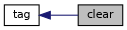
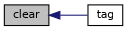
(64, 15) -> (74, 15)
